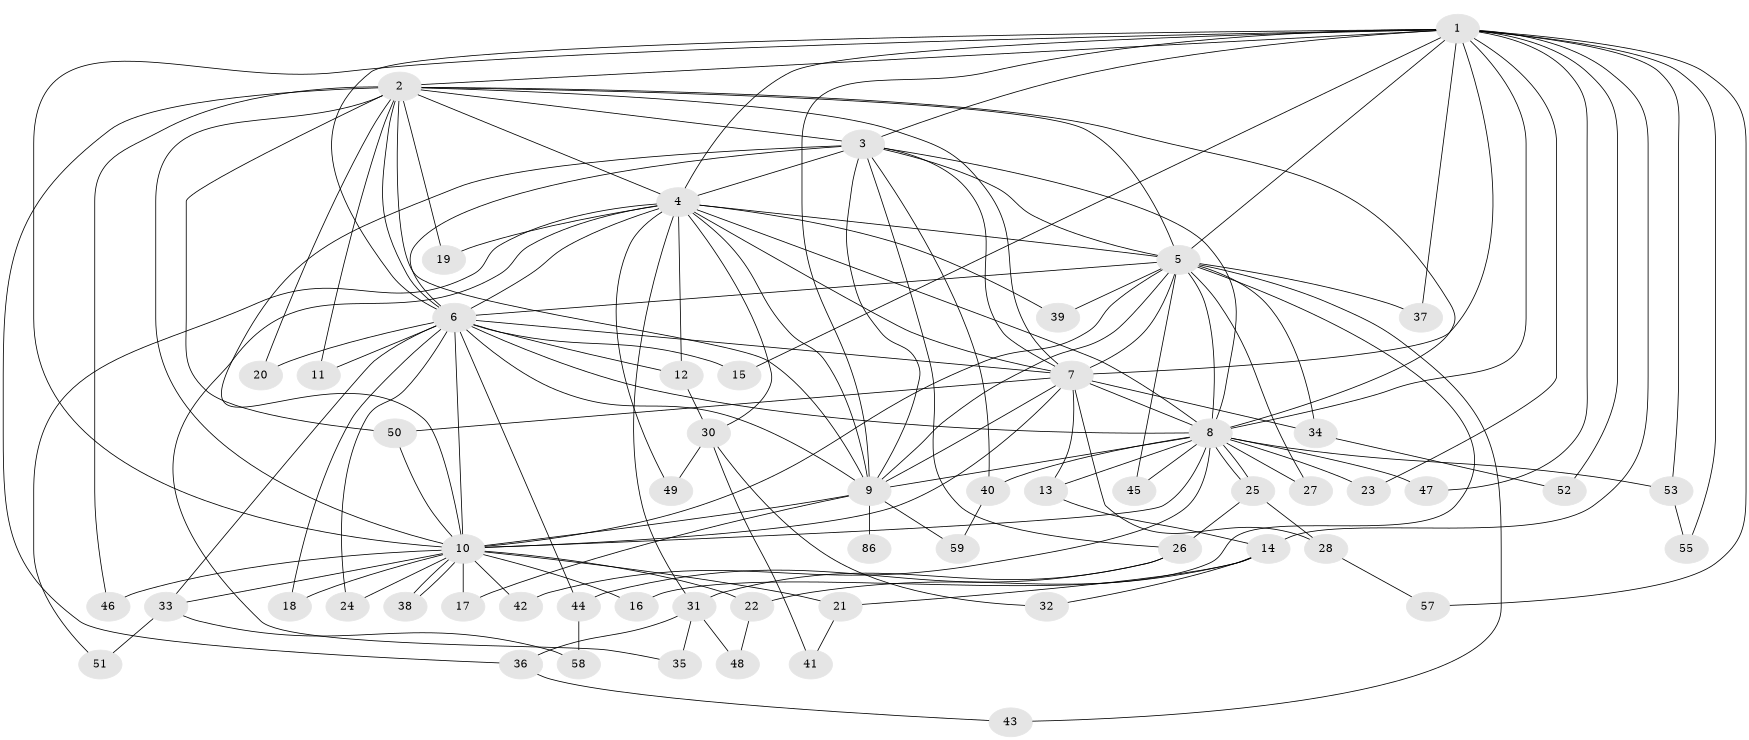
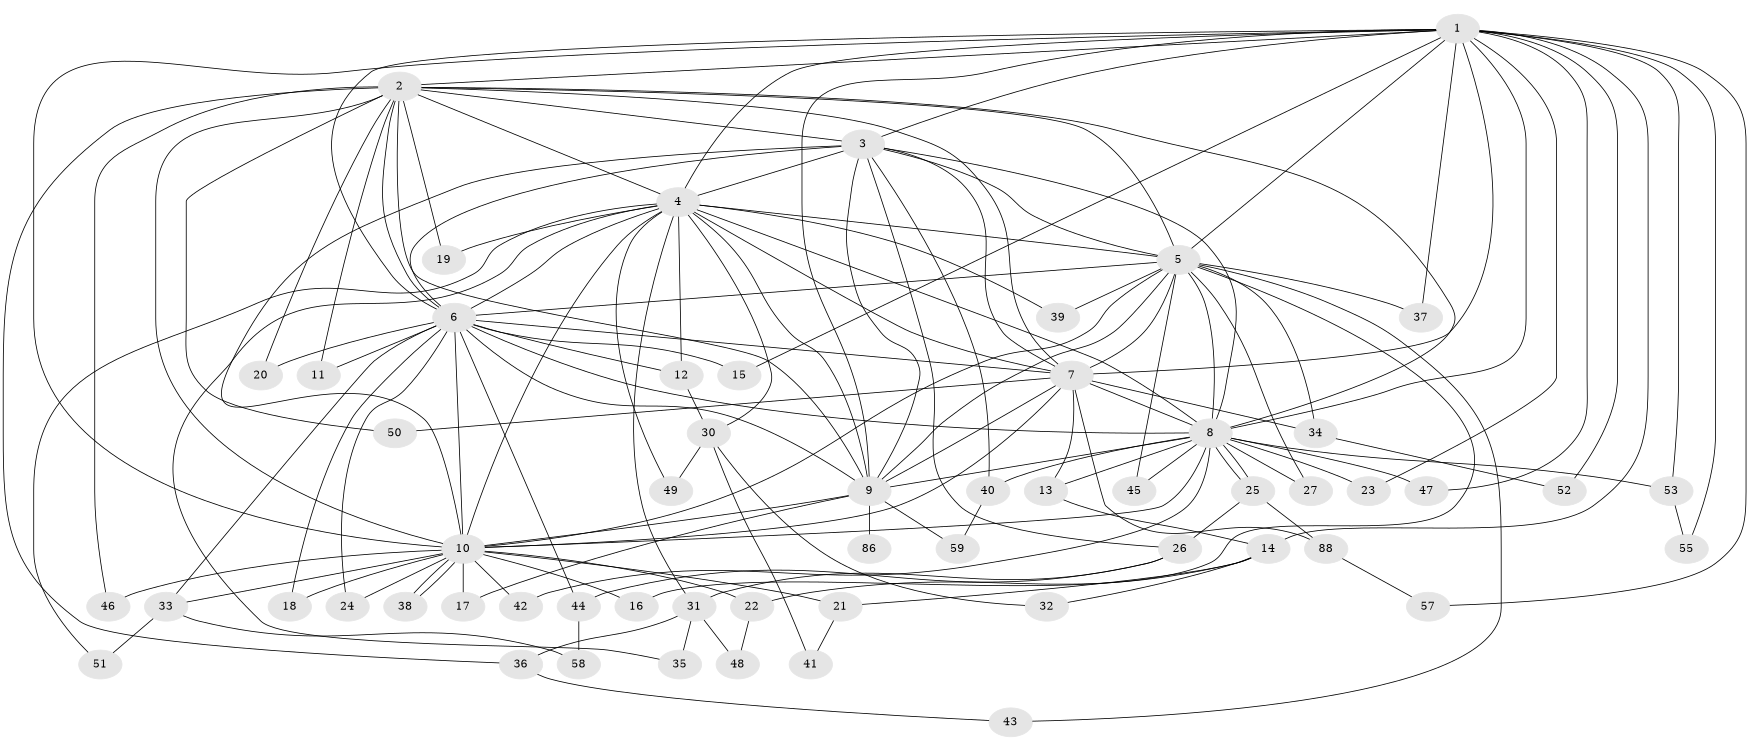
(422, 495) -> (547, 350)
(1326, 549) -> (1326, 549)
